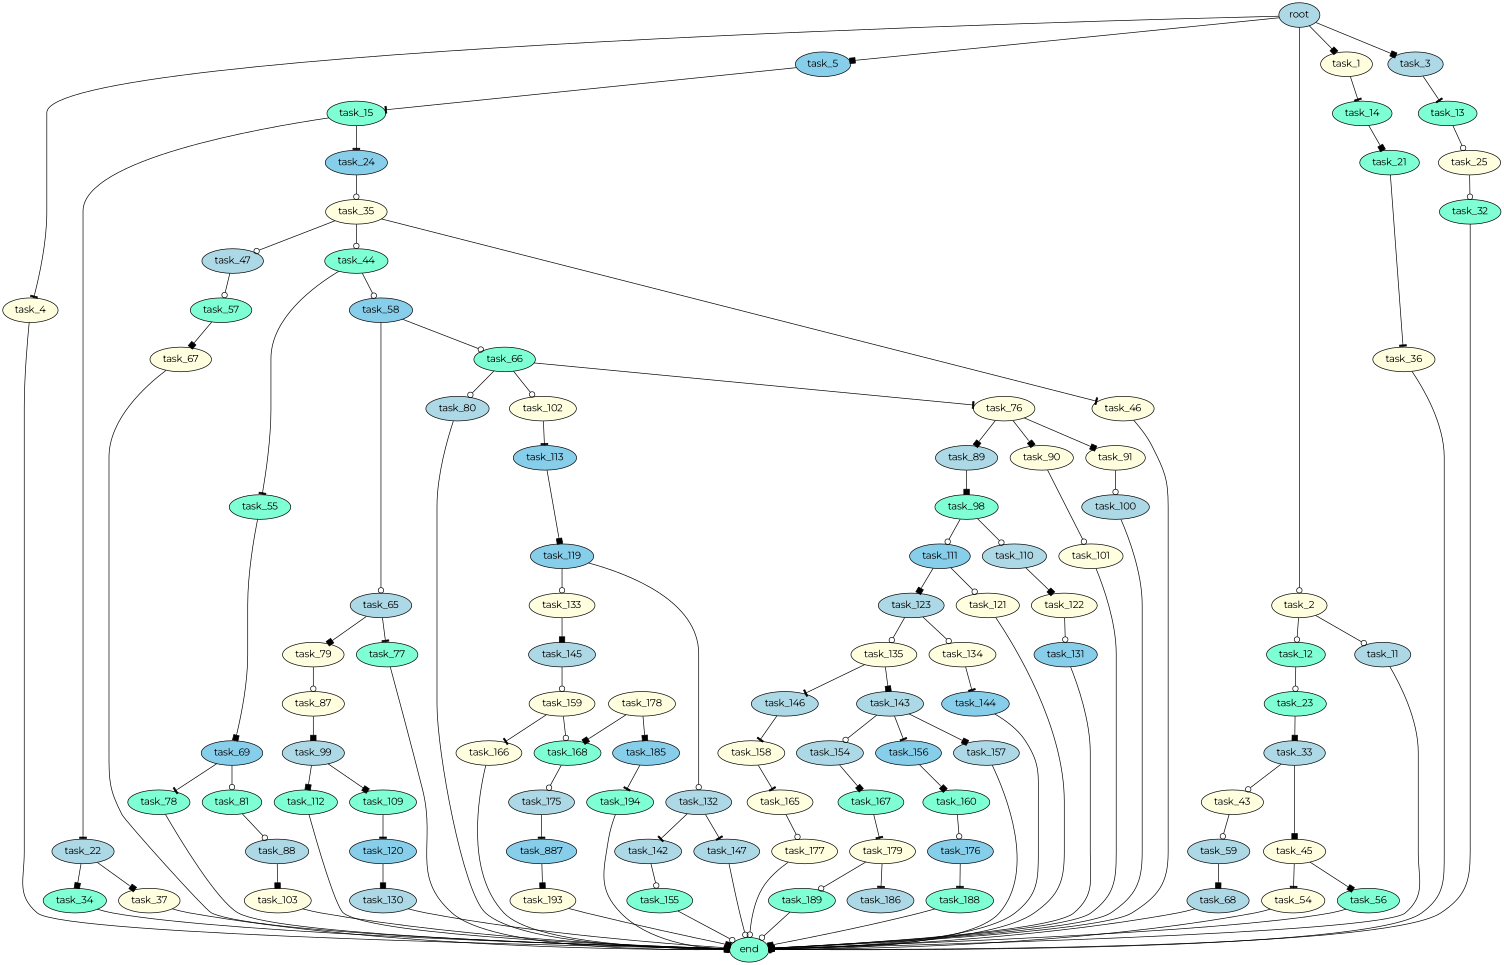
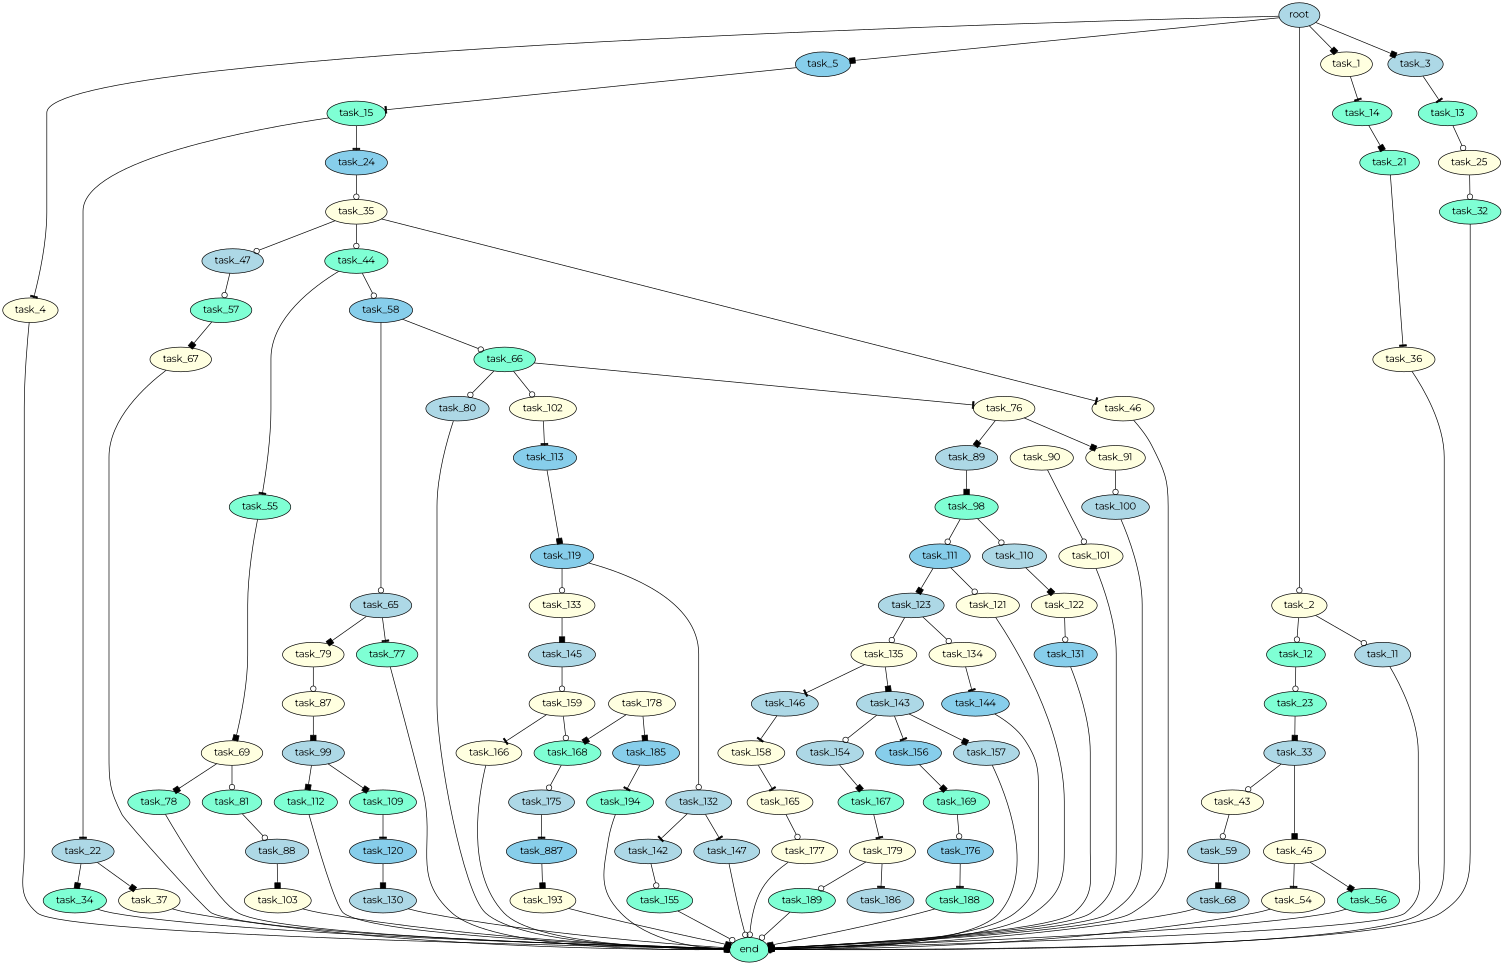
(1021, 431) -> none
(232, 753) -> (232, 753)
(197, 777) -> (197, 777)
(956, 802) -> (956, 802)
